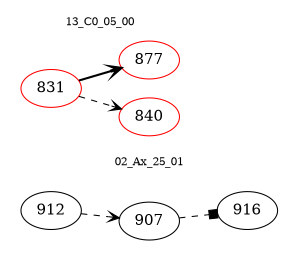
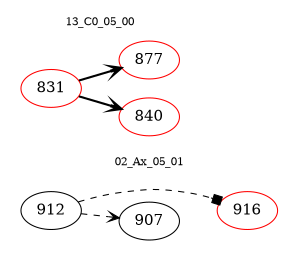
(95, 101) -> (95, 101)
(149, 163) -> (149, 163)
(247, 211) -> (247, 211)
(193, 216) -> (144, 190)
